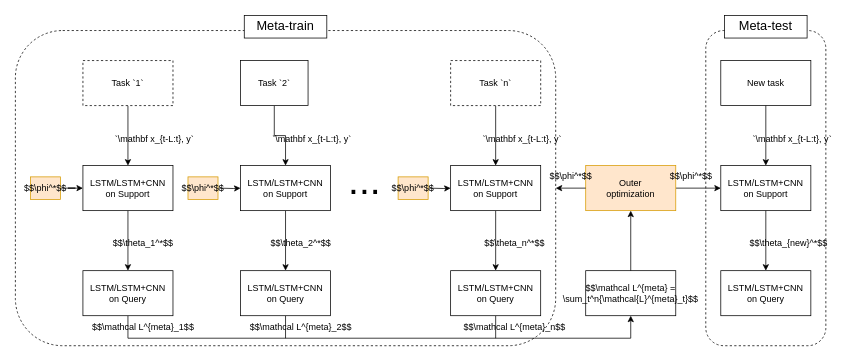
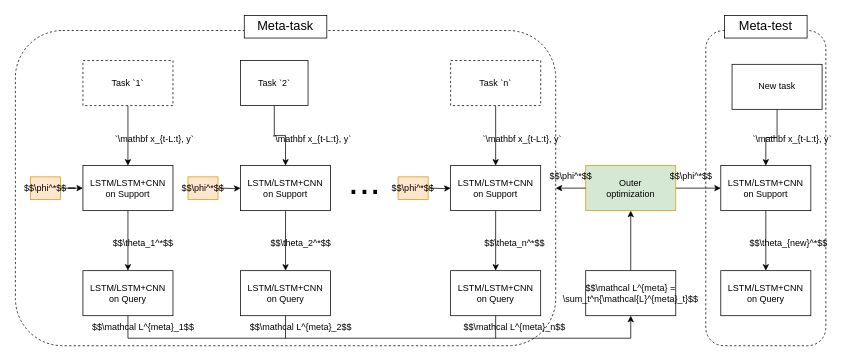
(285, 27) -> (285, 27)
(765, 83) -> (777, 87)
(630, 188) -> (630, 188)
